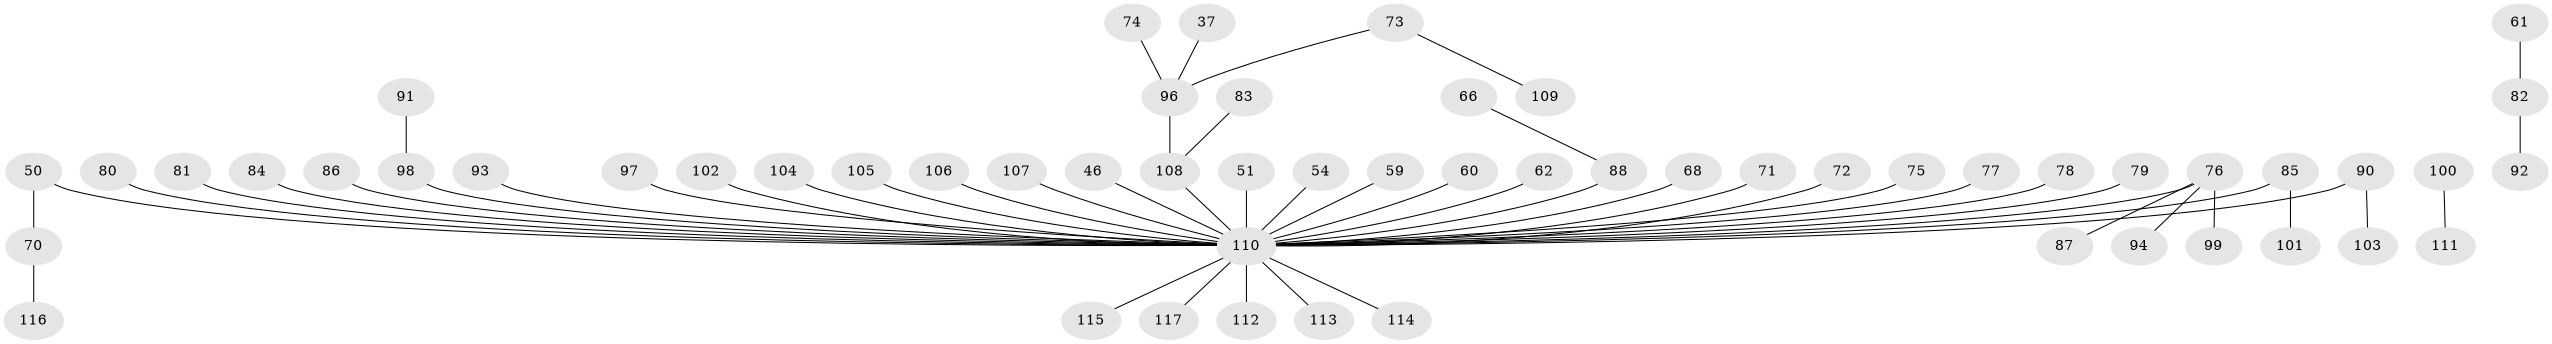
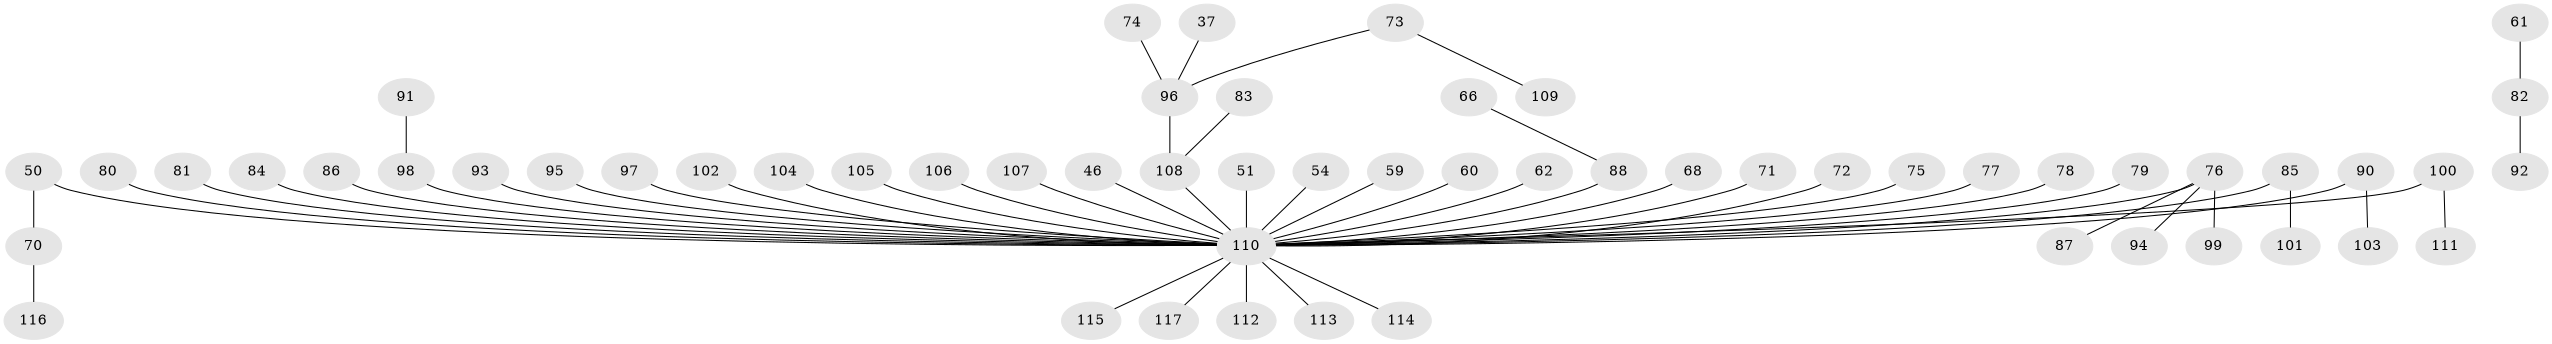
none -> (555, 172)
none -> (1850, 226)
